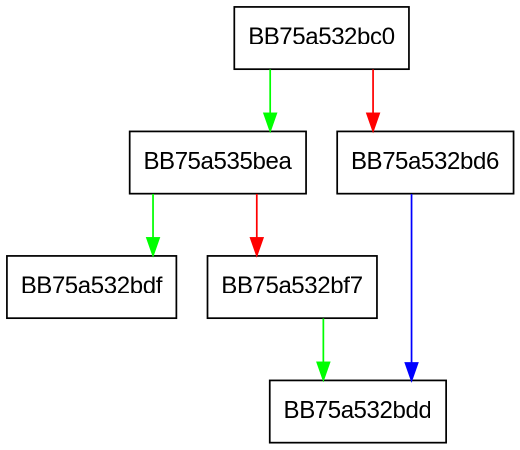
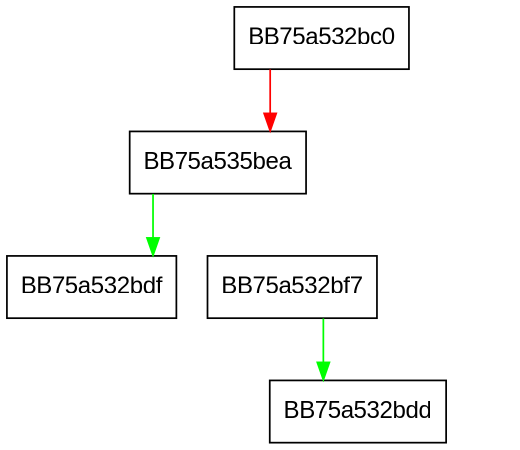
(270, 91) -> (270, 91)
(425, 163) -> none
(257, 216) -> none
